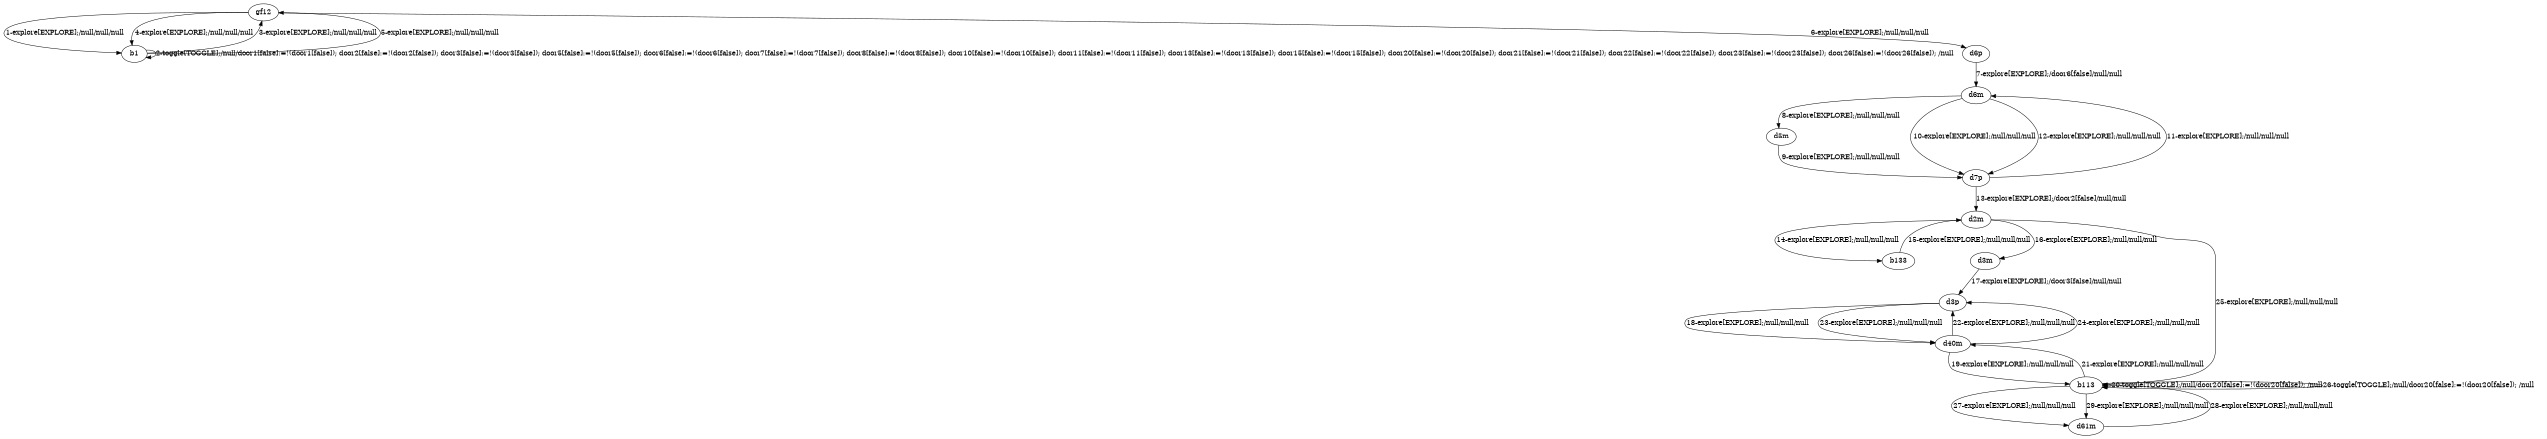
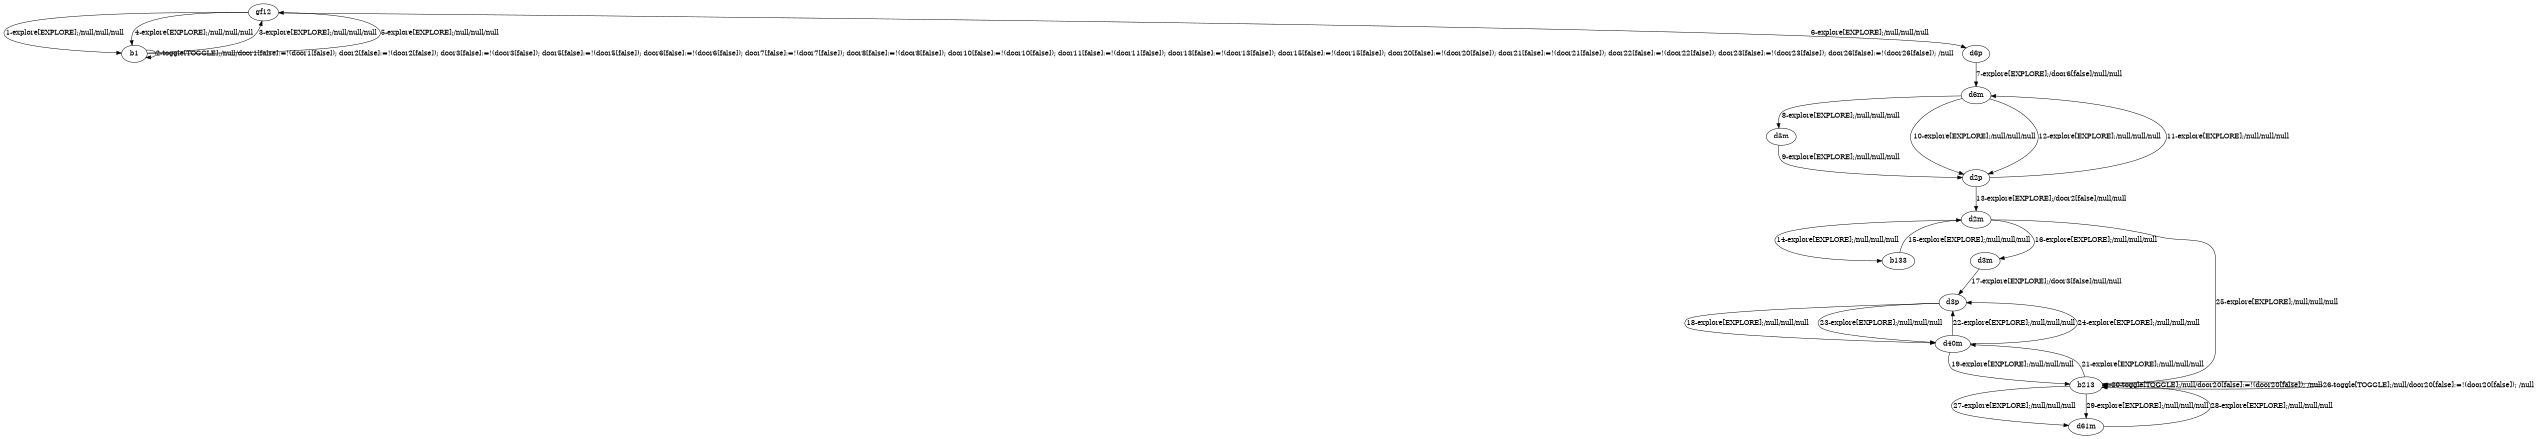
(1976, 178) -> (1976, 178)
(2086, 385) -> (2086, 385)
